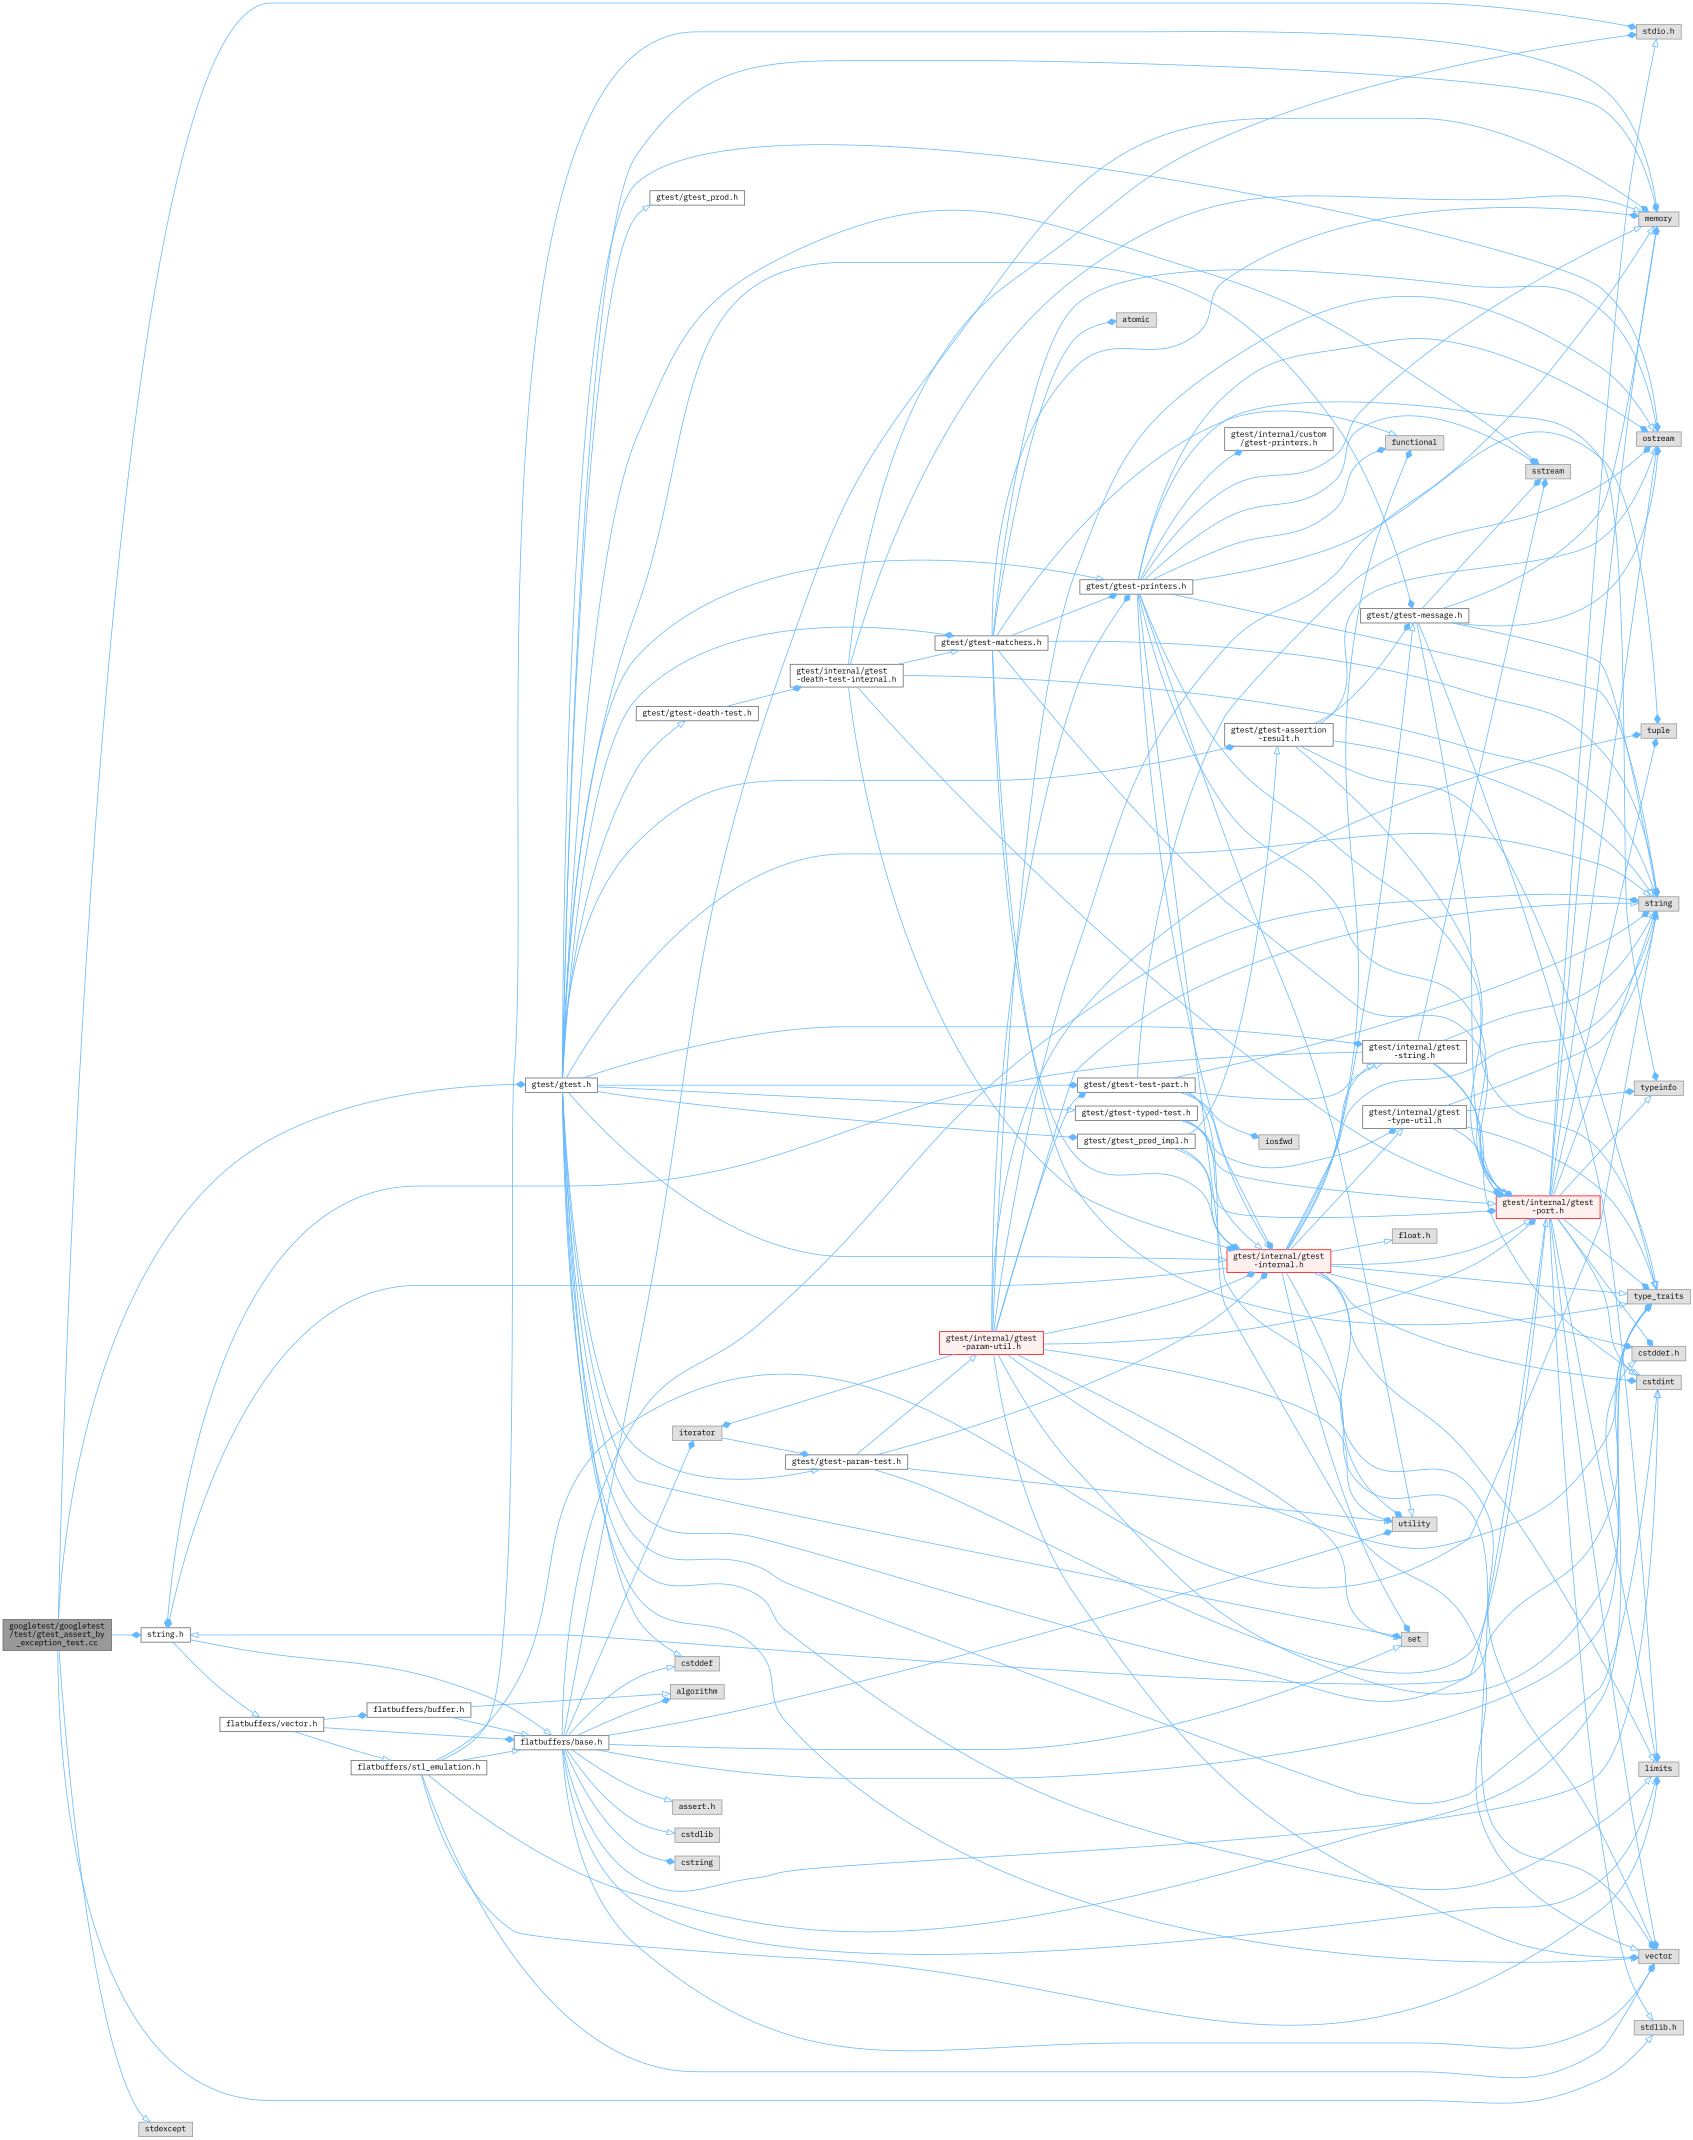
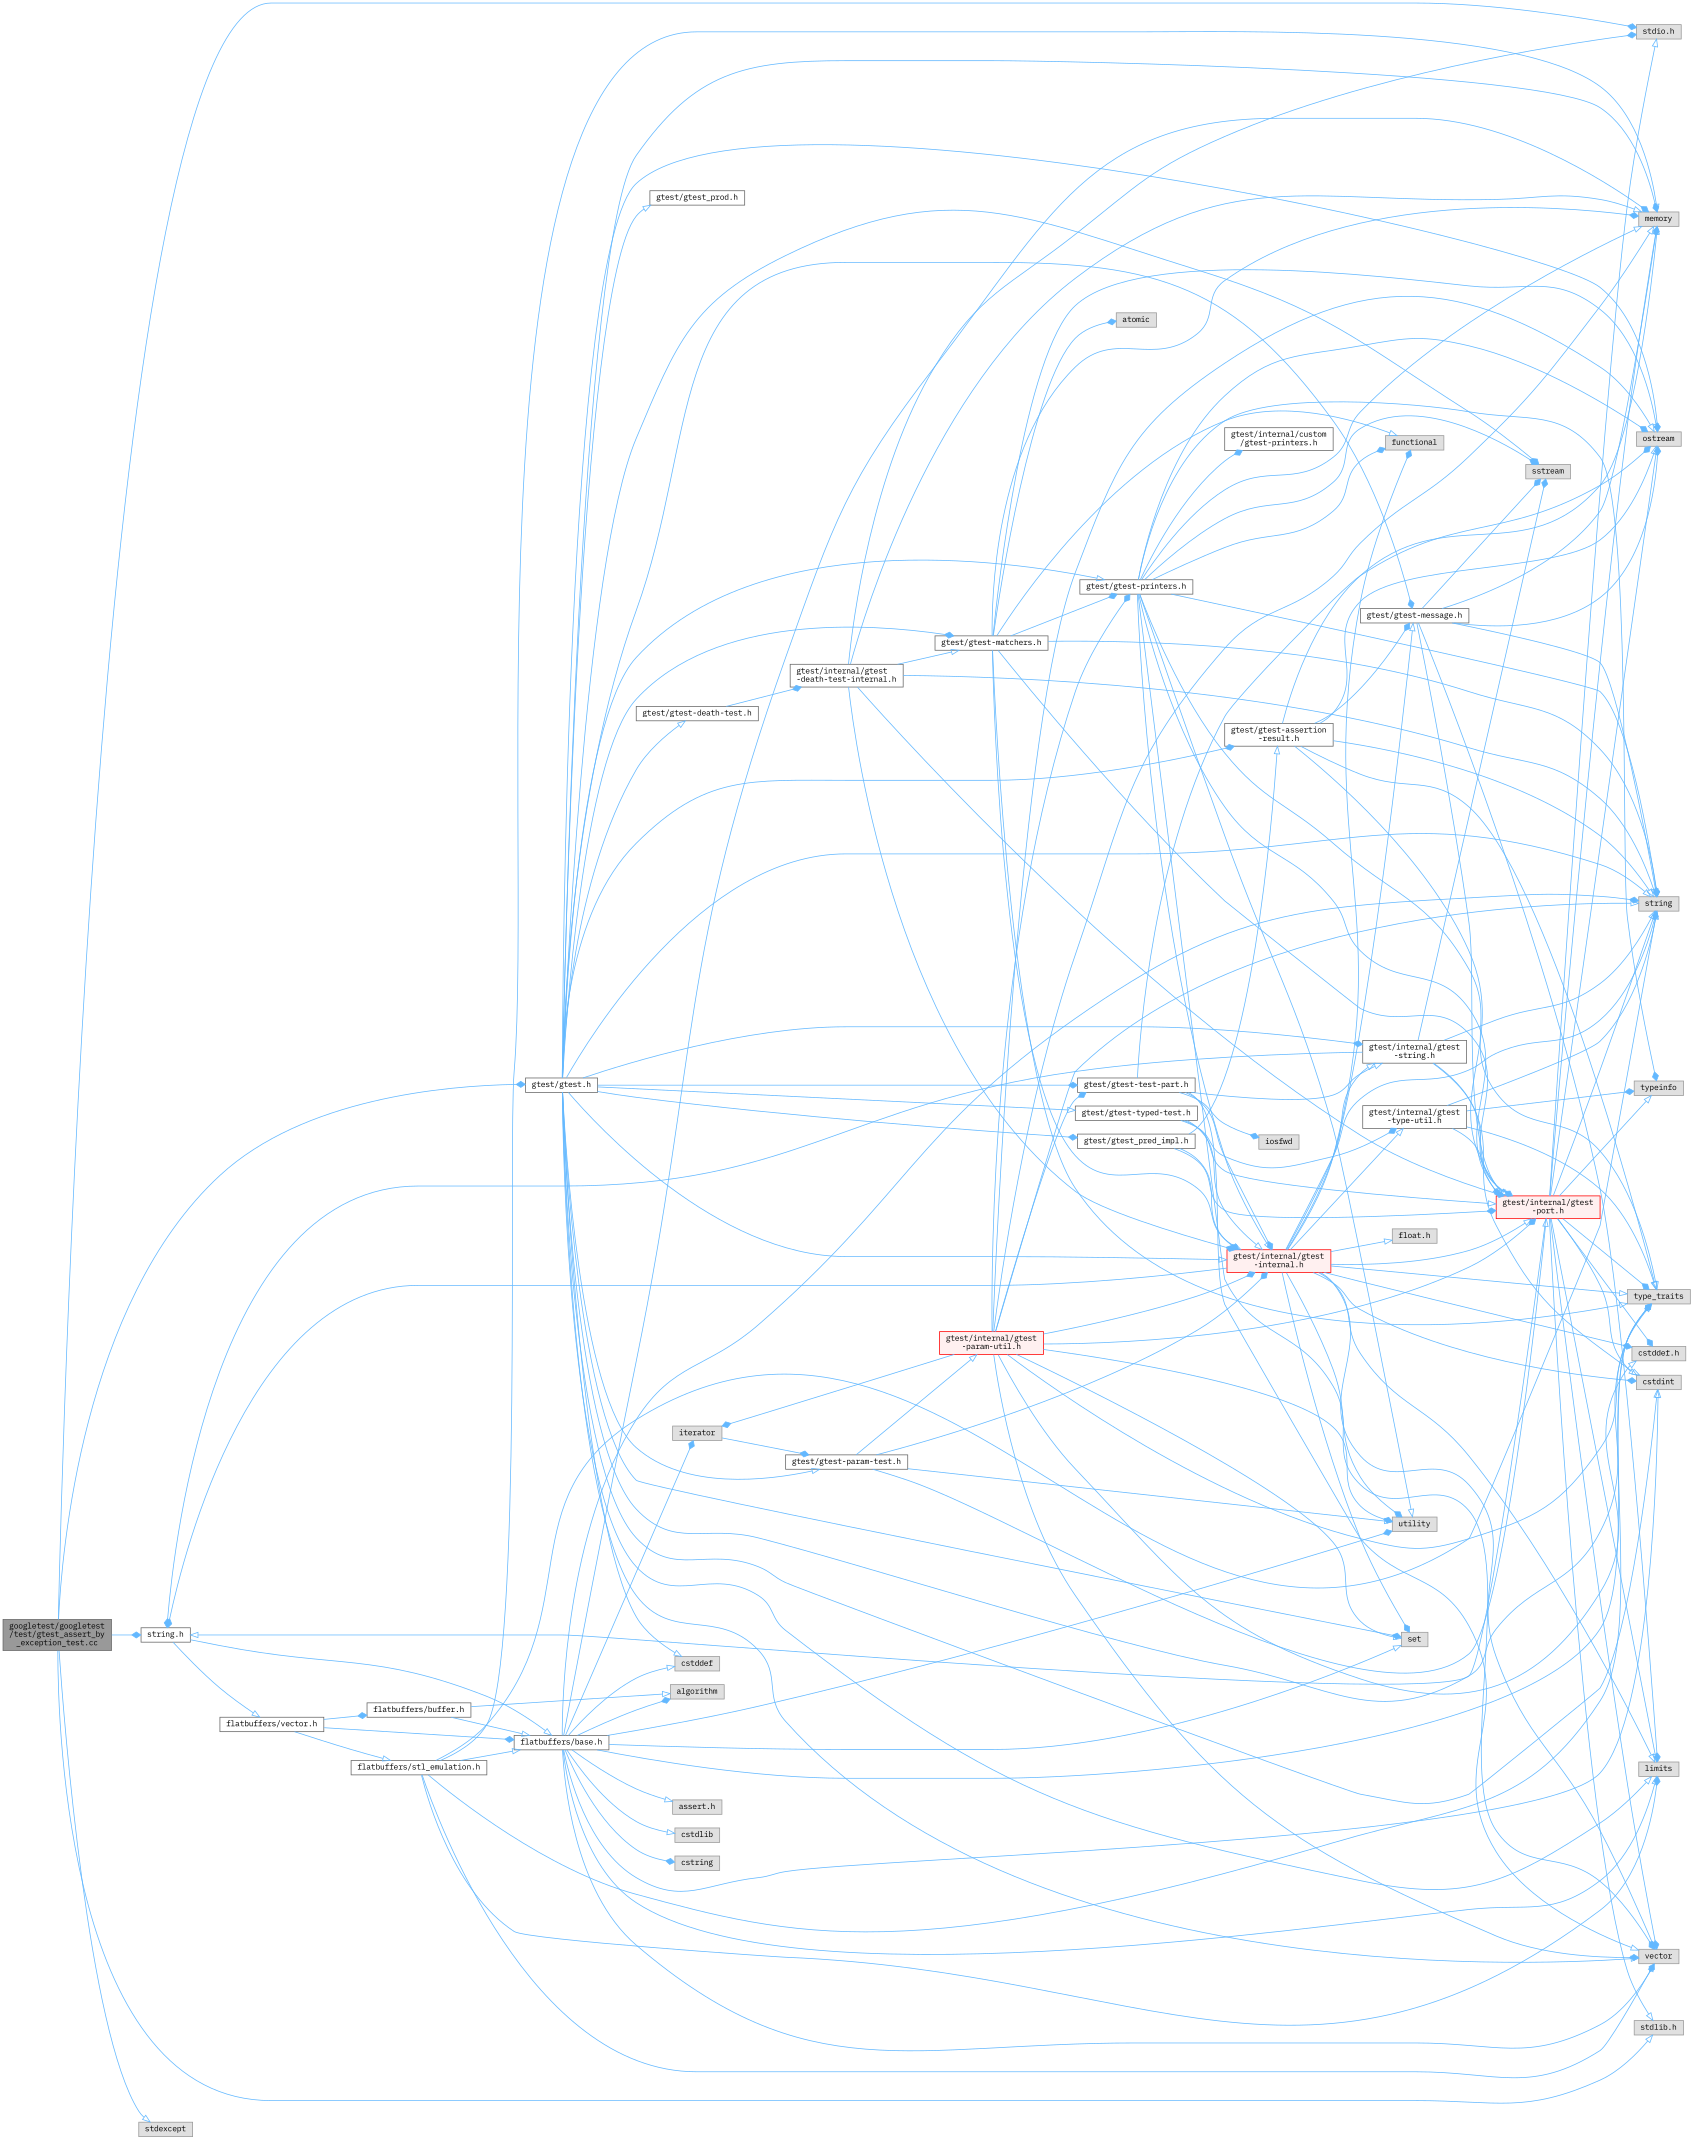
none -> (1527, 529)
(1659, 731) -> none
(1390, 1022) -> none
